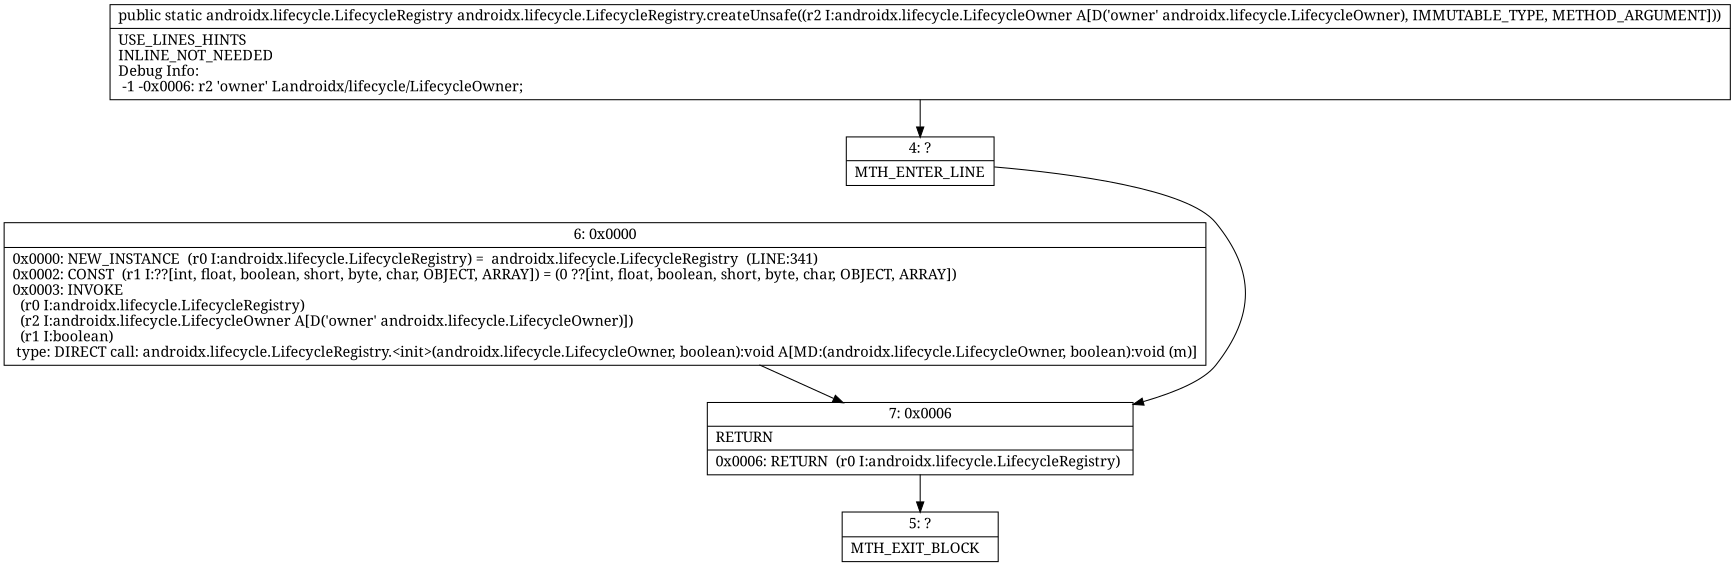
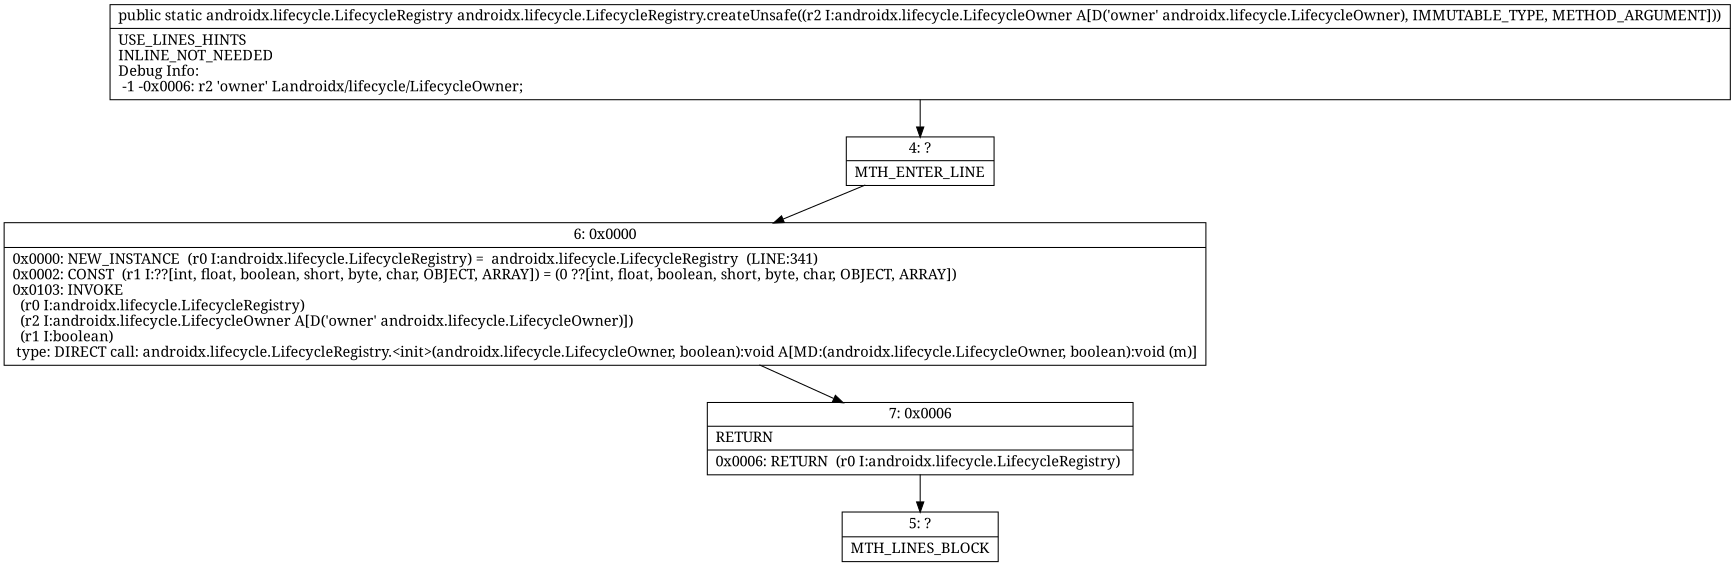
(1218, 226) -> (824, 202)
(72, 290) -> (72, 290)
(915, 549) -> (920, 549)
